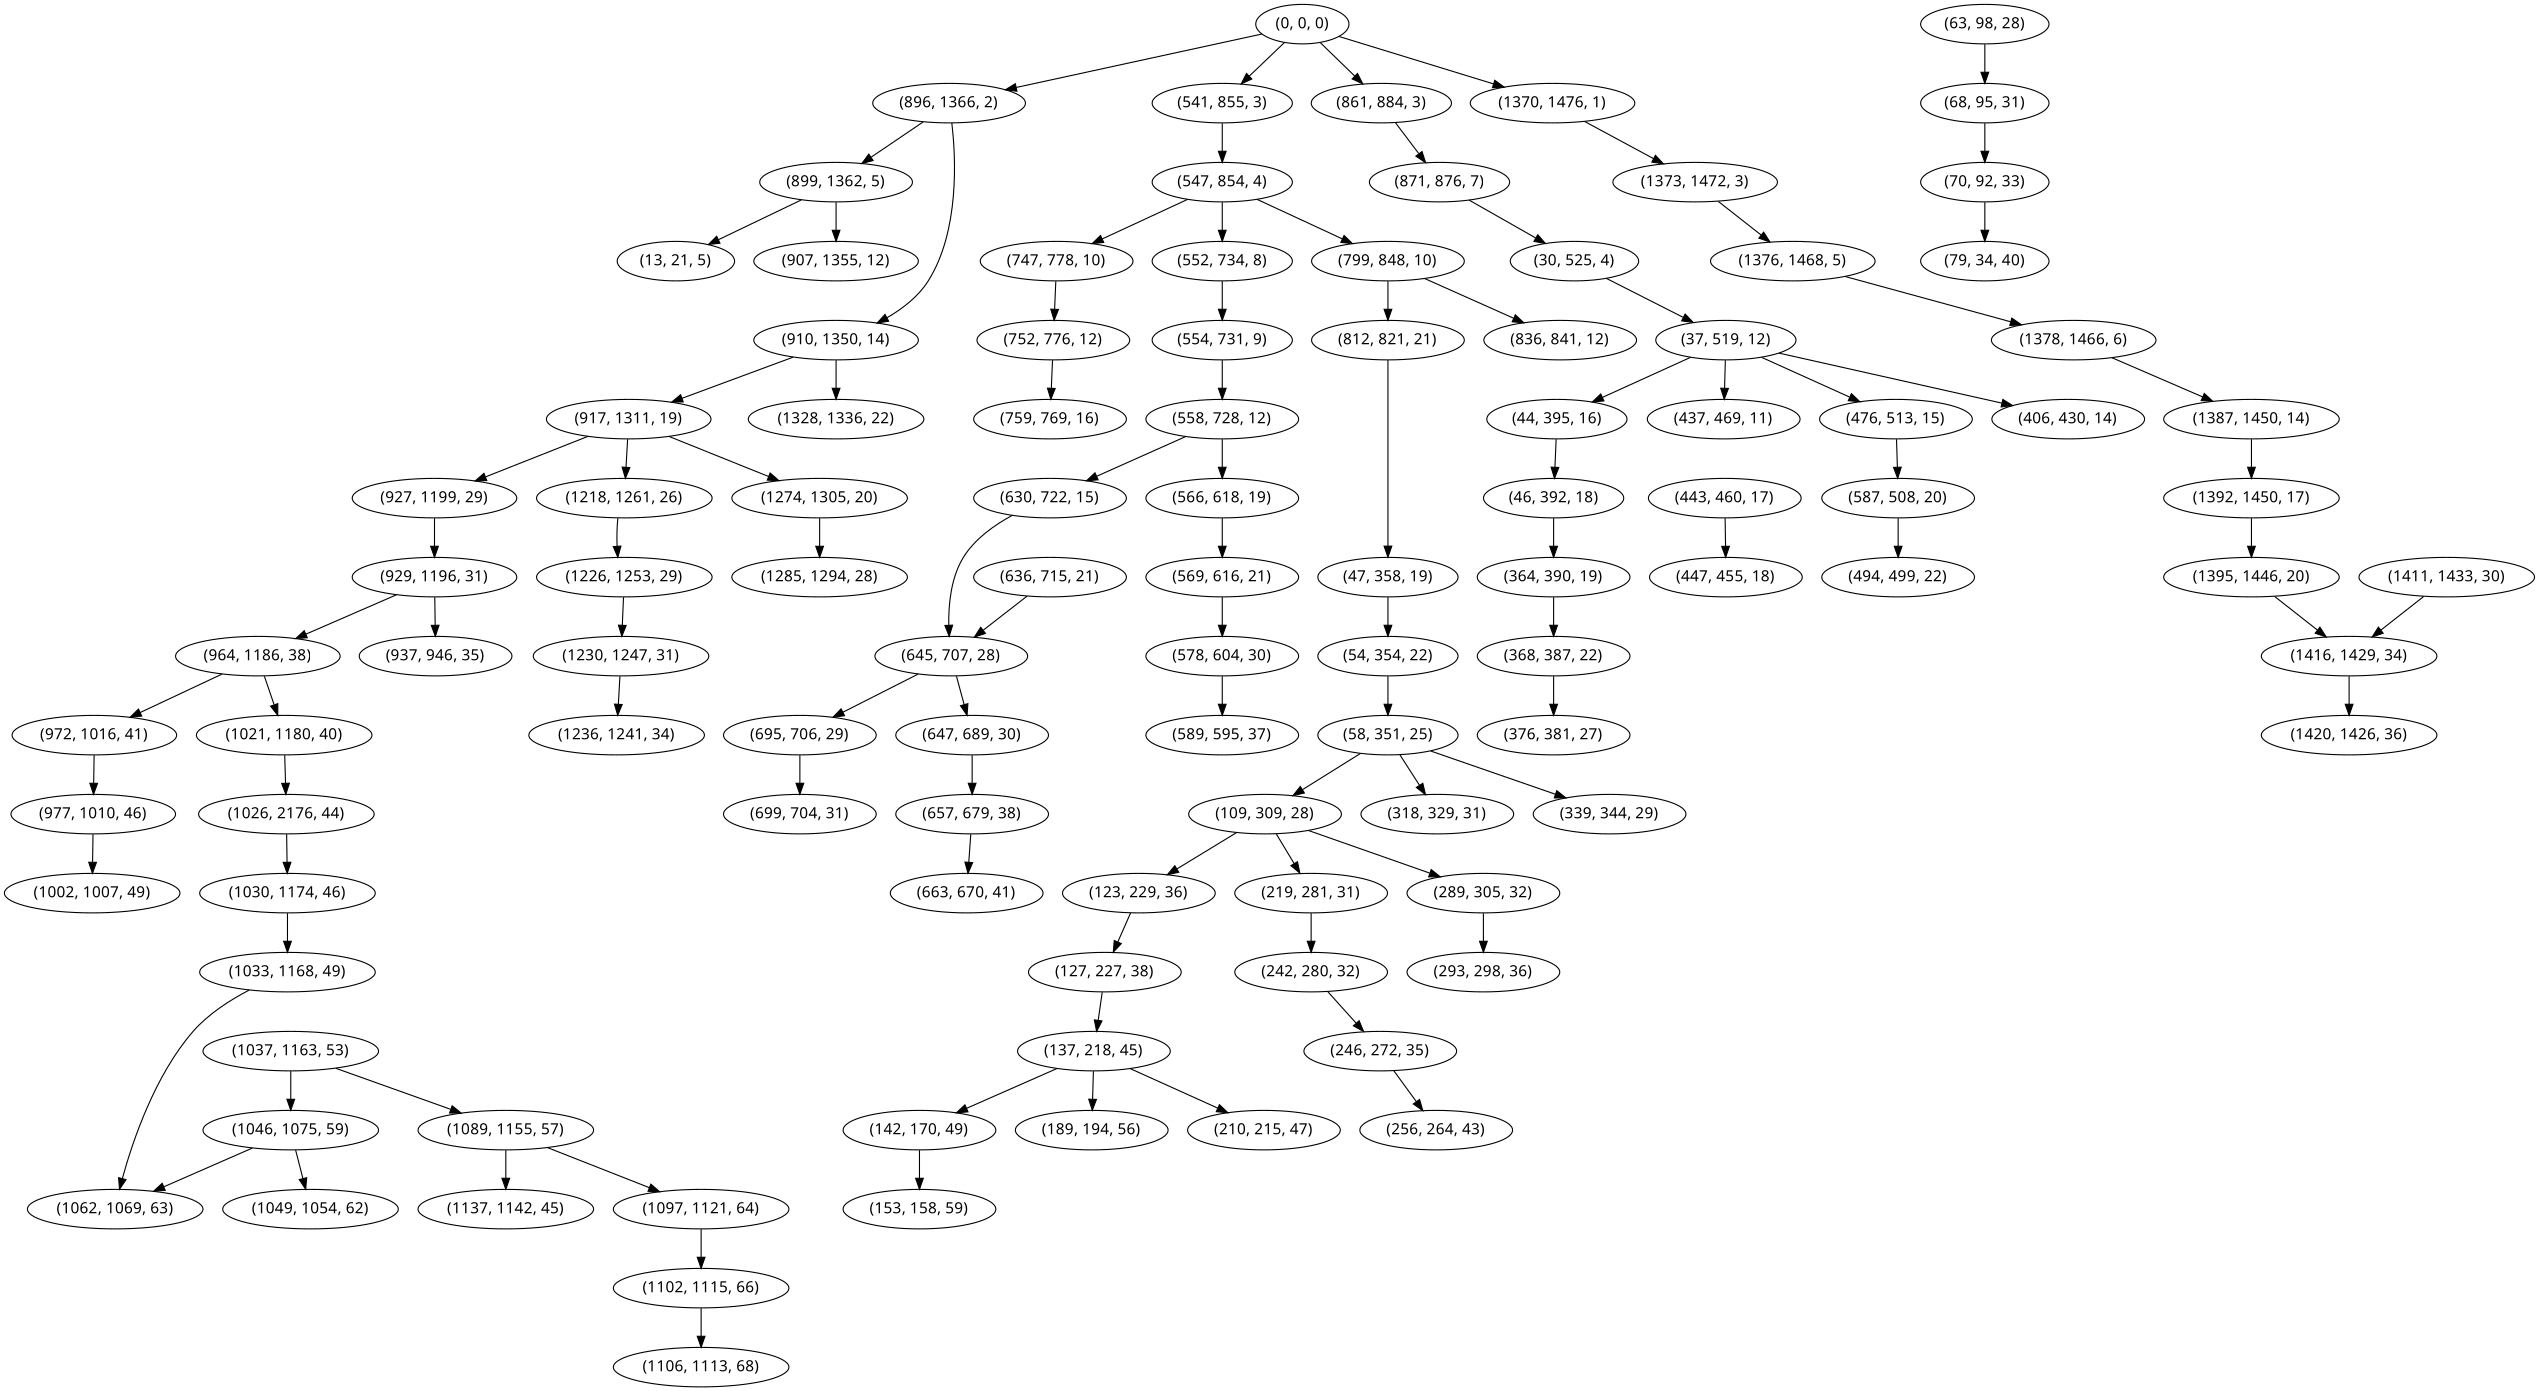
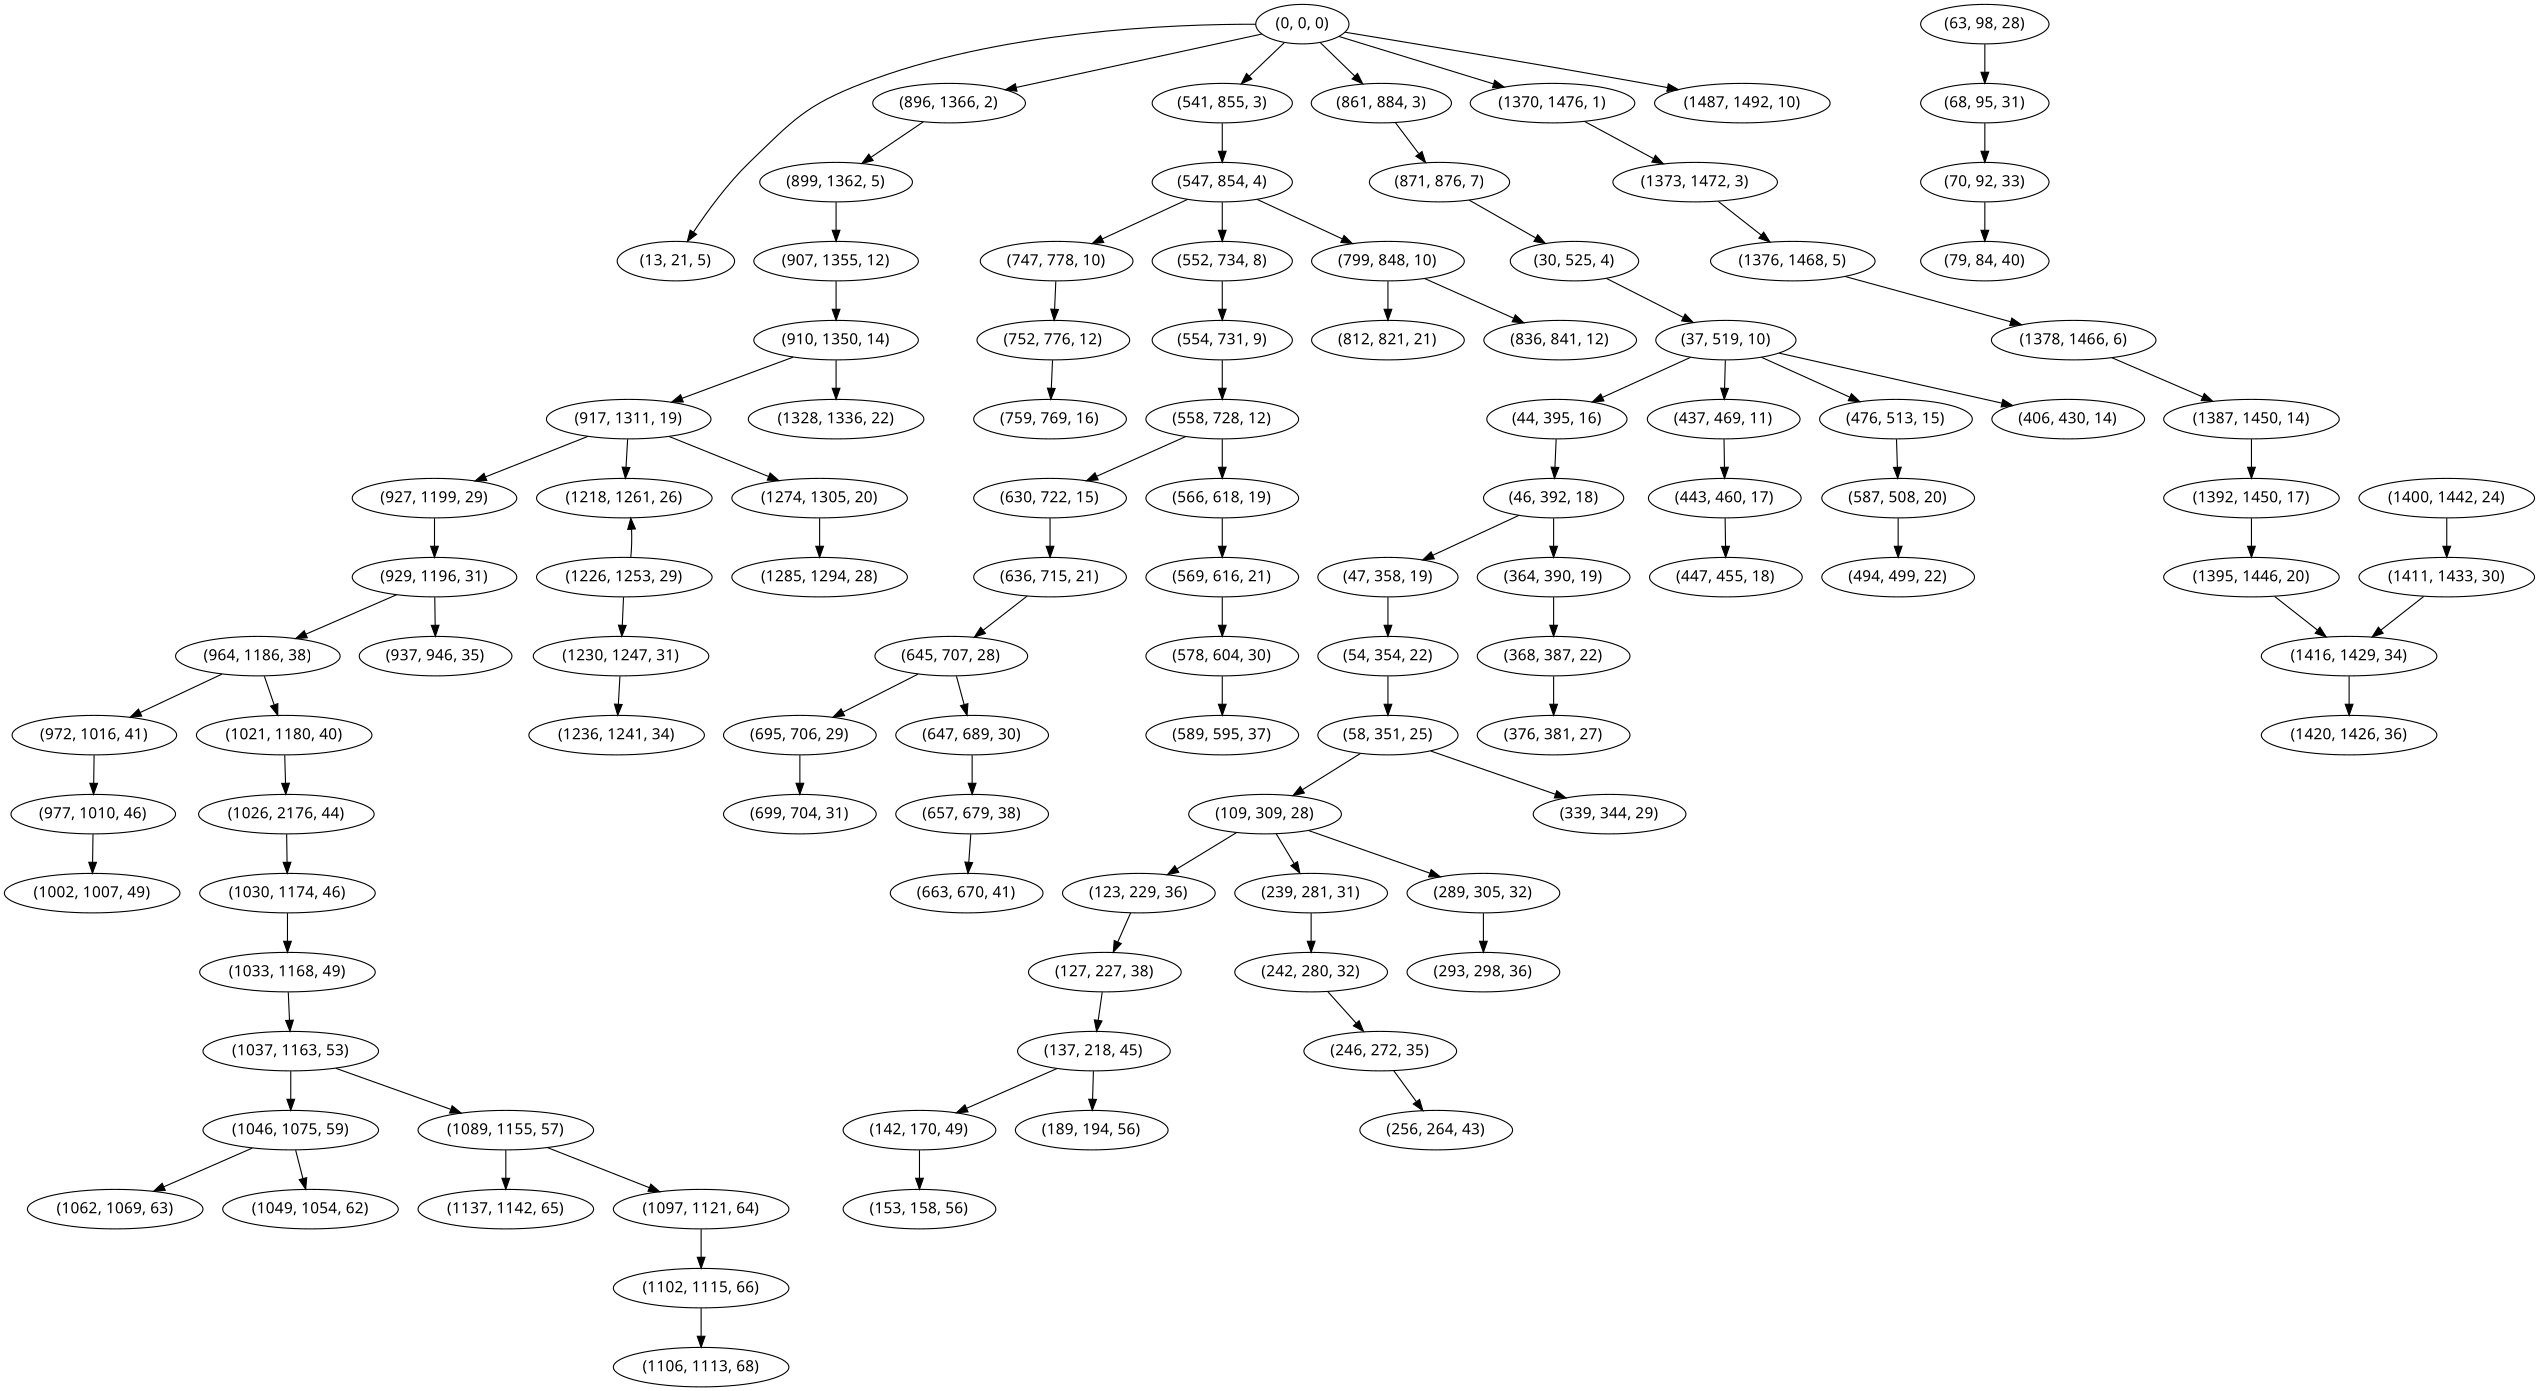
none -> (1742, 103)
(760, 220) -> (944, 58)
(948, 232) -> (836, 295)
(1985, 261) -> (1985, 261)
(1726, 340) -> (1726, 340)
(1388, 453) -> (1476, 535)
none -> (1724, 453)
none -> (2447, 498)
(617, 532) -> (632, 543)
(962, 560) -> (1050, 532)
(1437, 814) -> none
(1311, 893) -> (1311, 893)
(166, 1070) -> (289, 1006)
(1264, 1130) -> none
(506, 1209) -> (506, 1209)
(919, 1209) -> (919, 1209)
